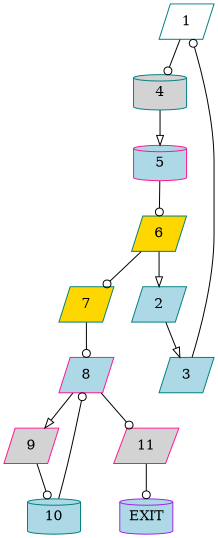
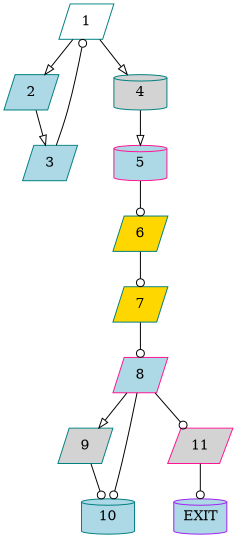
(175, 53) -> (110, 53)
(159, 264) -> (62, 53)
(31, 446) -> (85, 446)
(71, 450) -> (127, 442)
